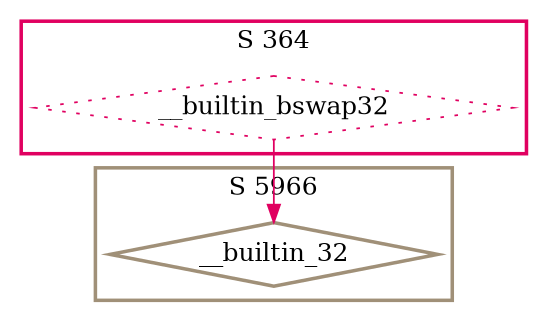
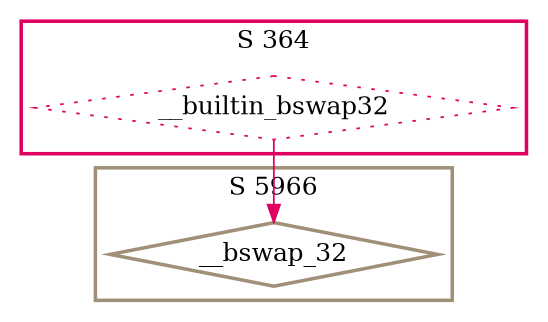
(274, 254) -> (274, 254)
